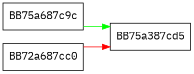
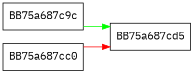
(150, 37) -> (150, 37)
(43, 57) -> (43, 57)
